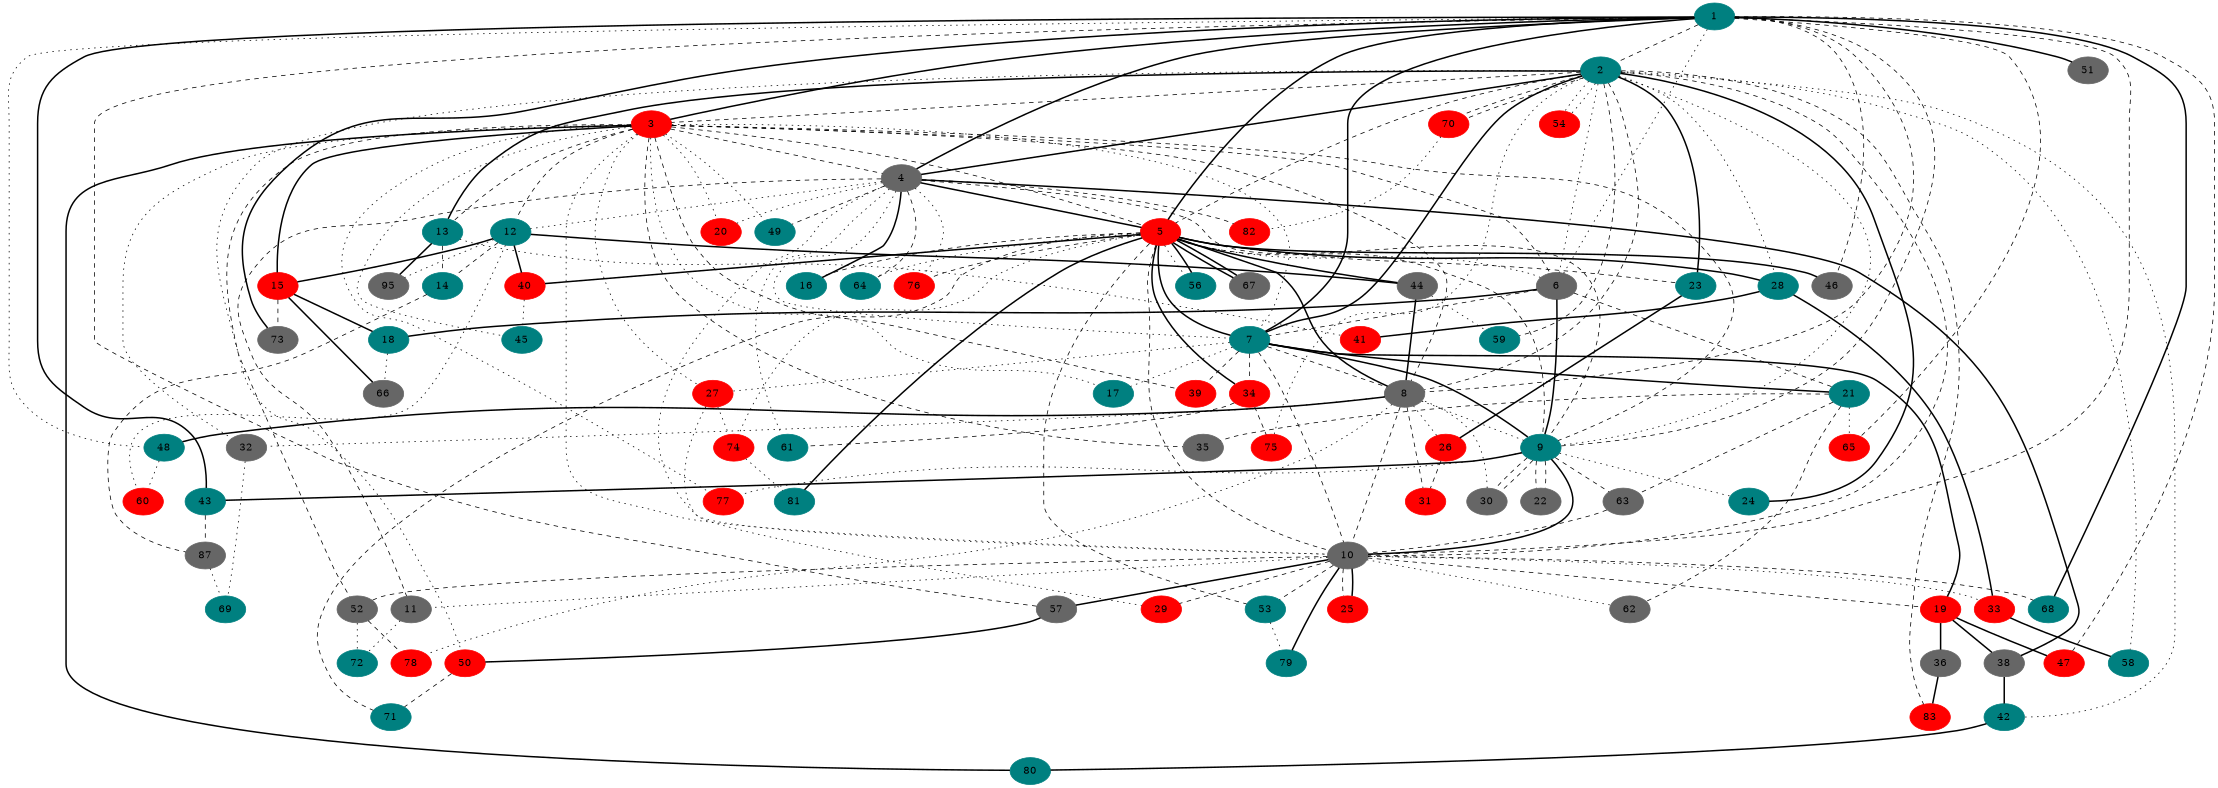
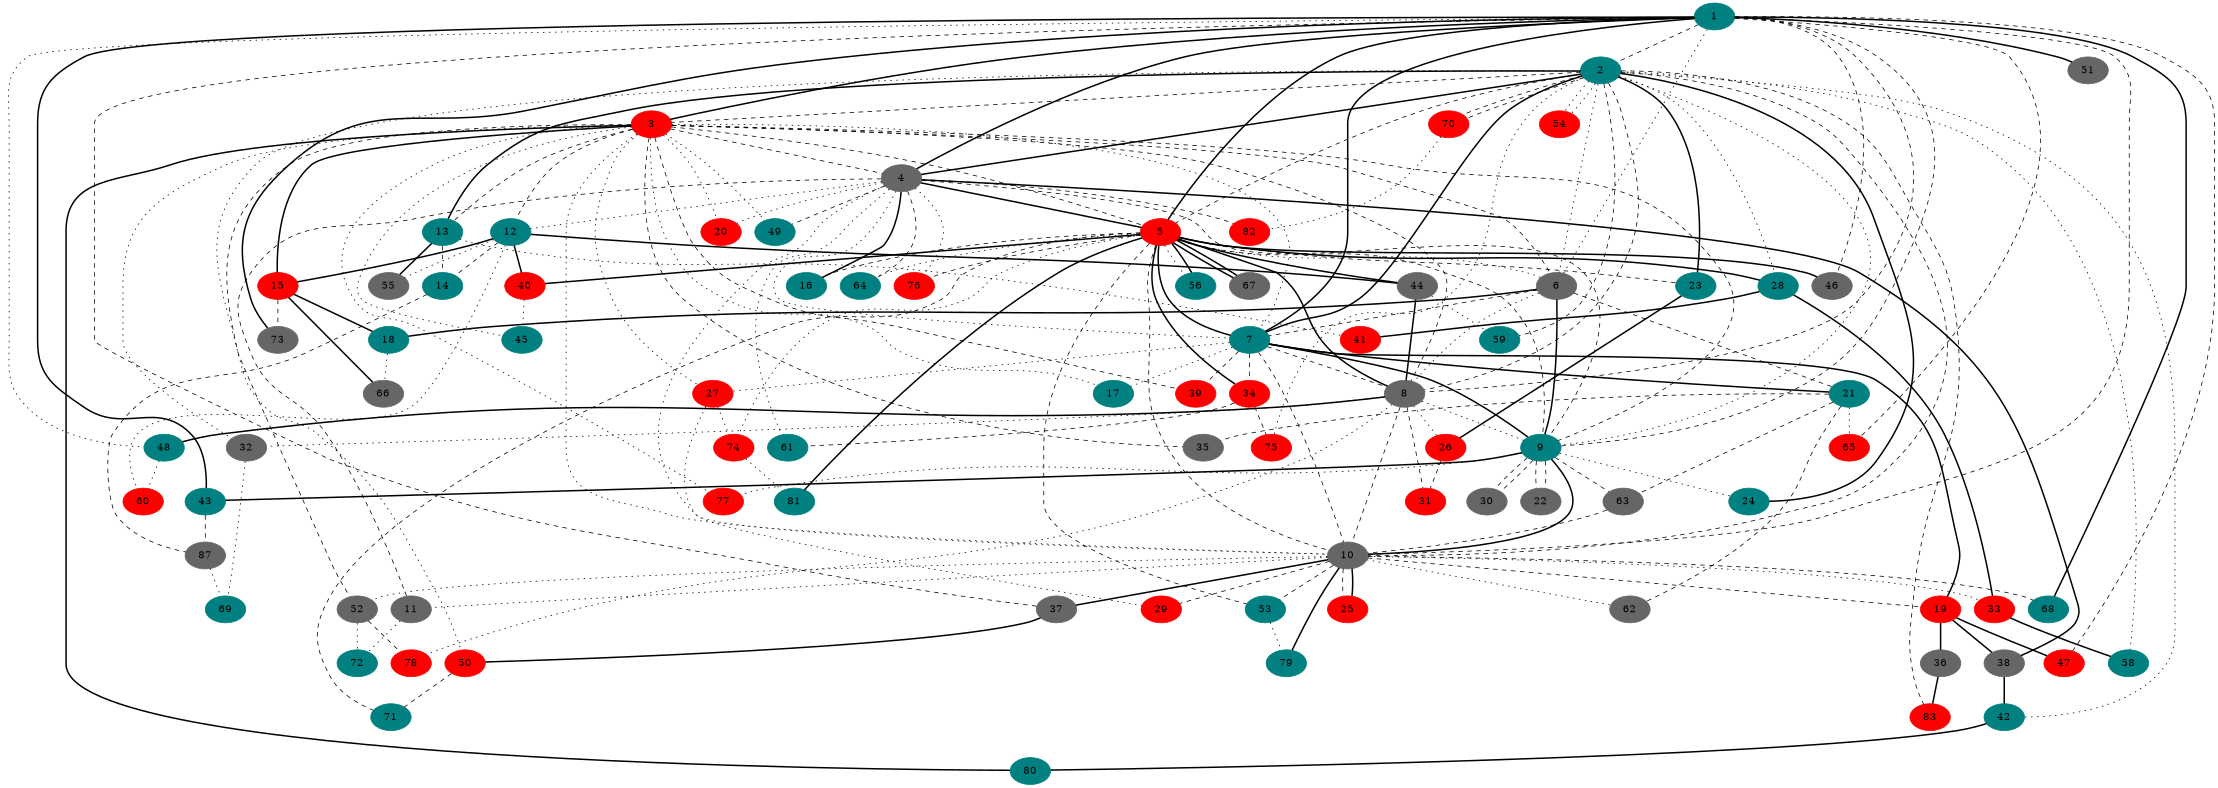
(389, 286) -> (389, 286)
(1475, 437) -> (1464, 333)
(945, 565) -> (945, 565)
(1057, 609) -> (1057, 609)
